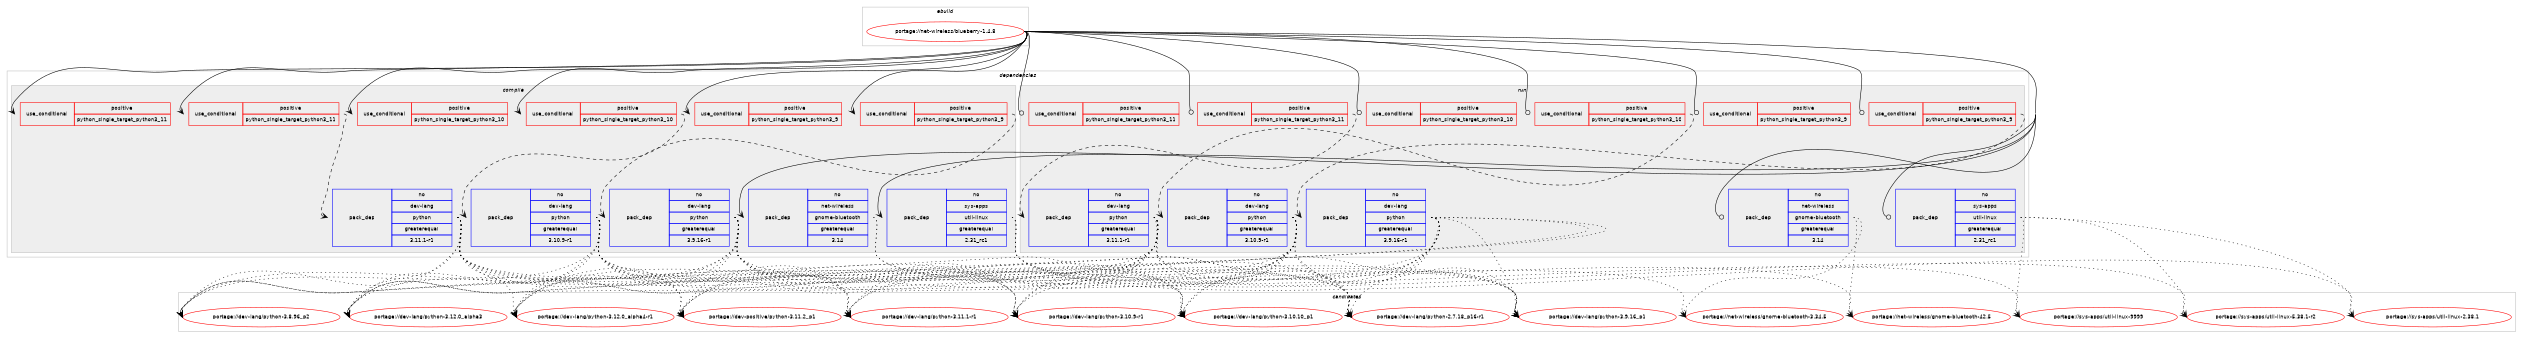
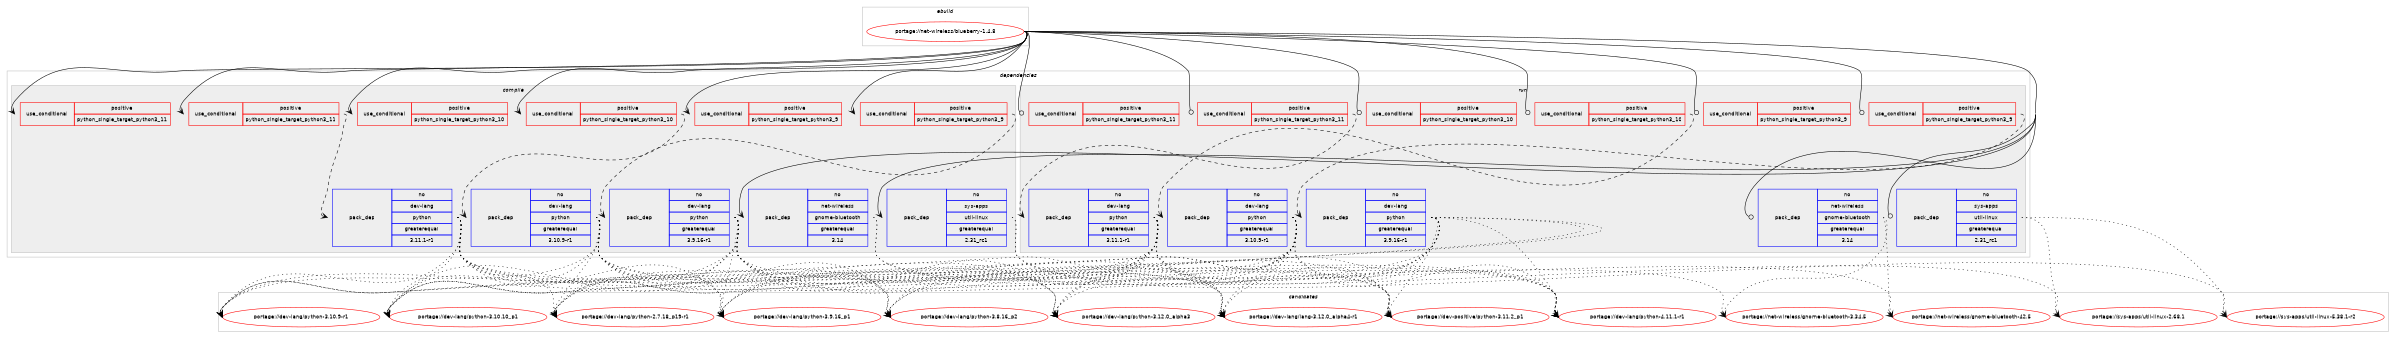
(261, 317) -> (969, 317)
(596, 317) -> (1303, 317)
(930, 317) -> (1637, 317)
(1431, 317) -> (635, 317)
(2099, 317) -> none
(2433, 317) -> (2139, 317)
